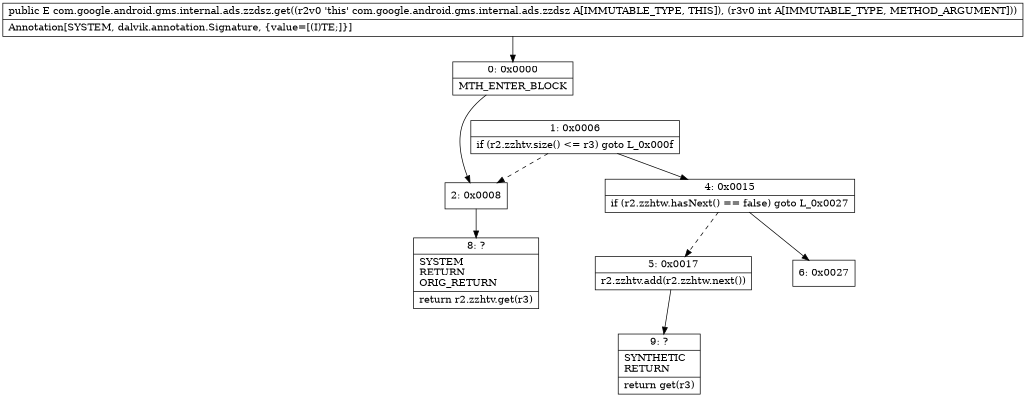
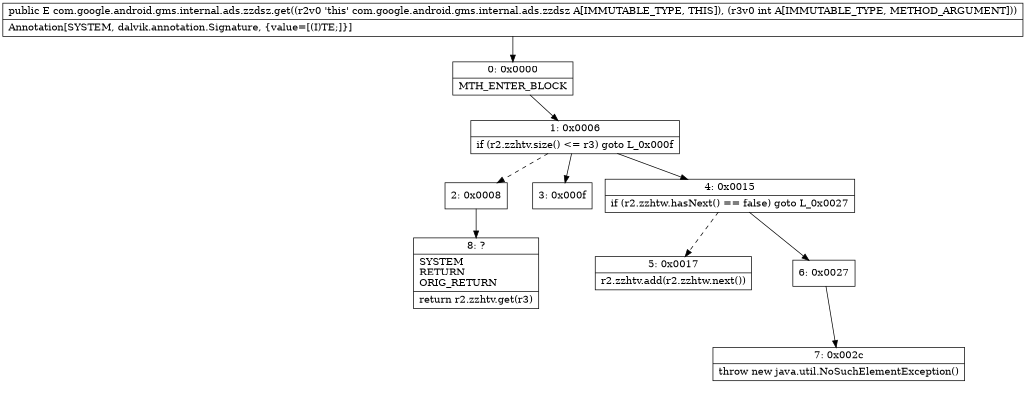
(461, 132) -> (541, 105)
none -> (562, 196)
(659, 364) -> none
none -> (839, 364)
